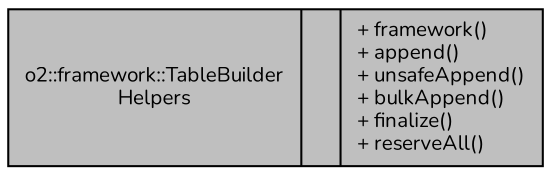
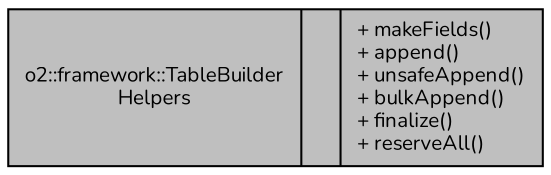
(423, 30) -> (425, 30)
